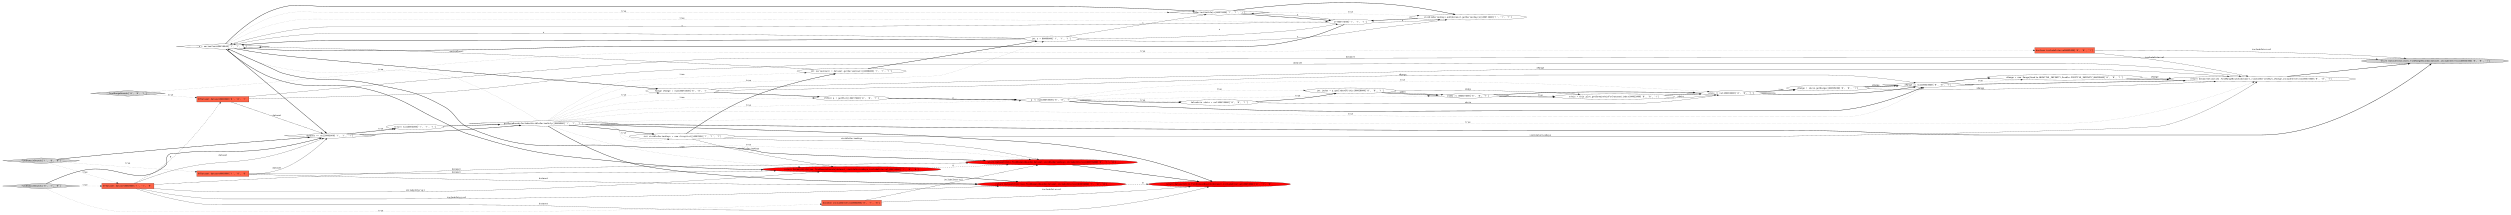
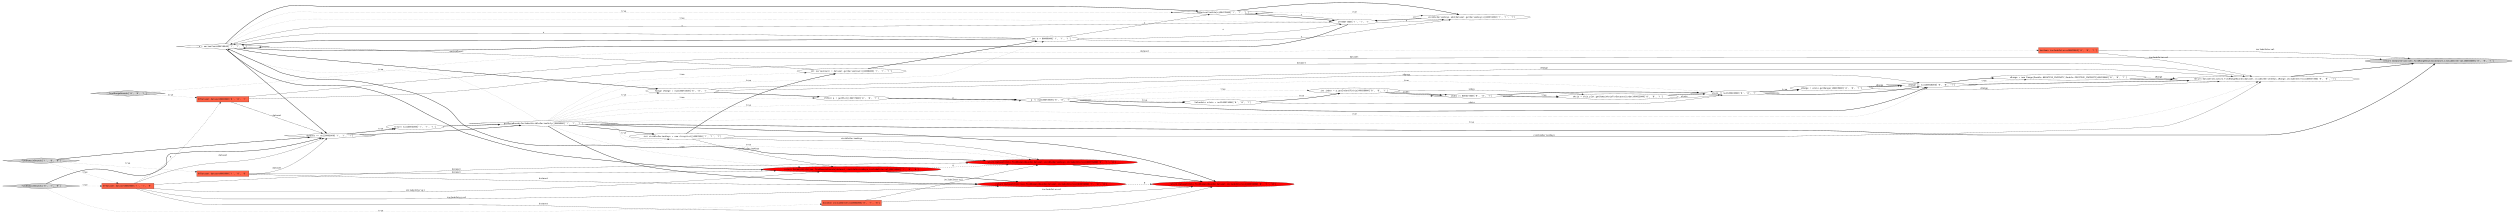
(1143, 51) -> (1145, 51)
